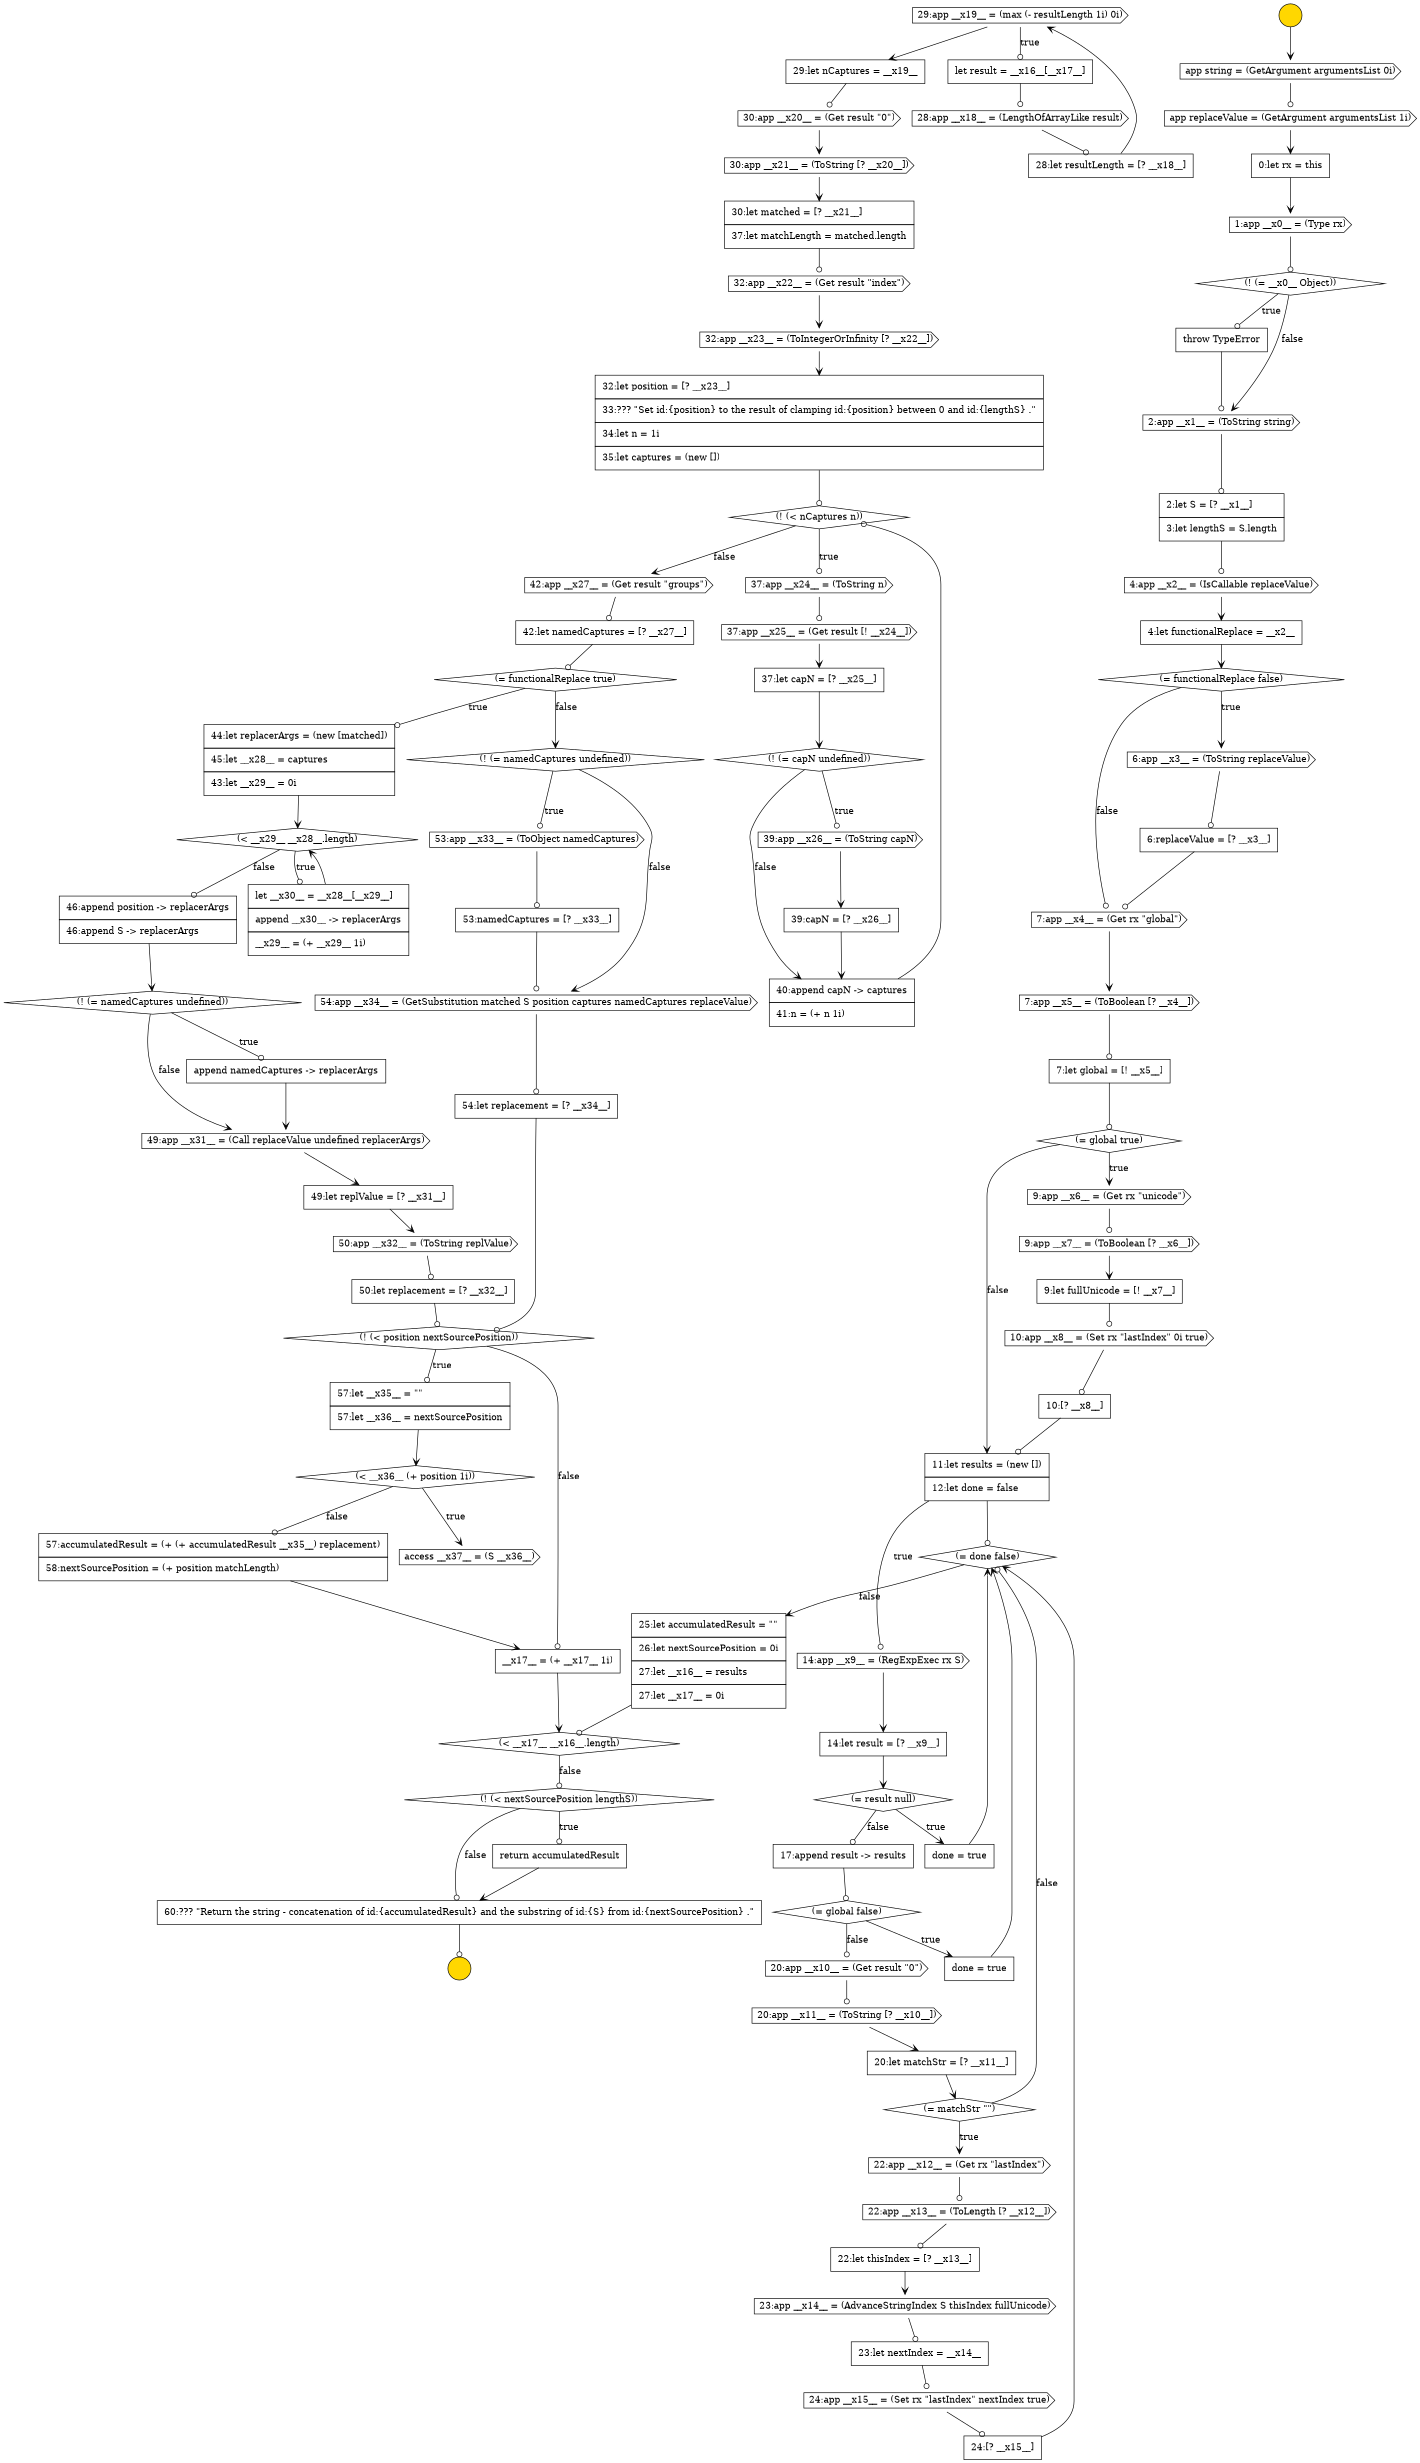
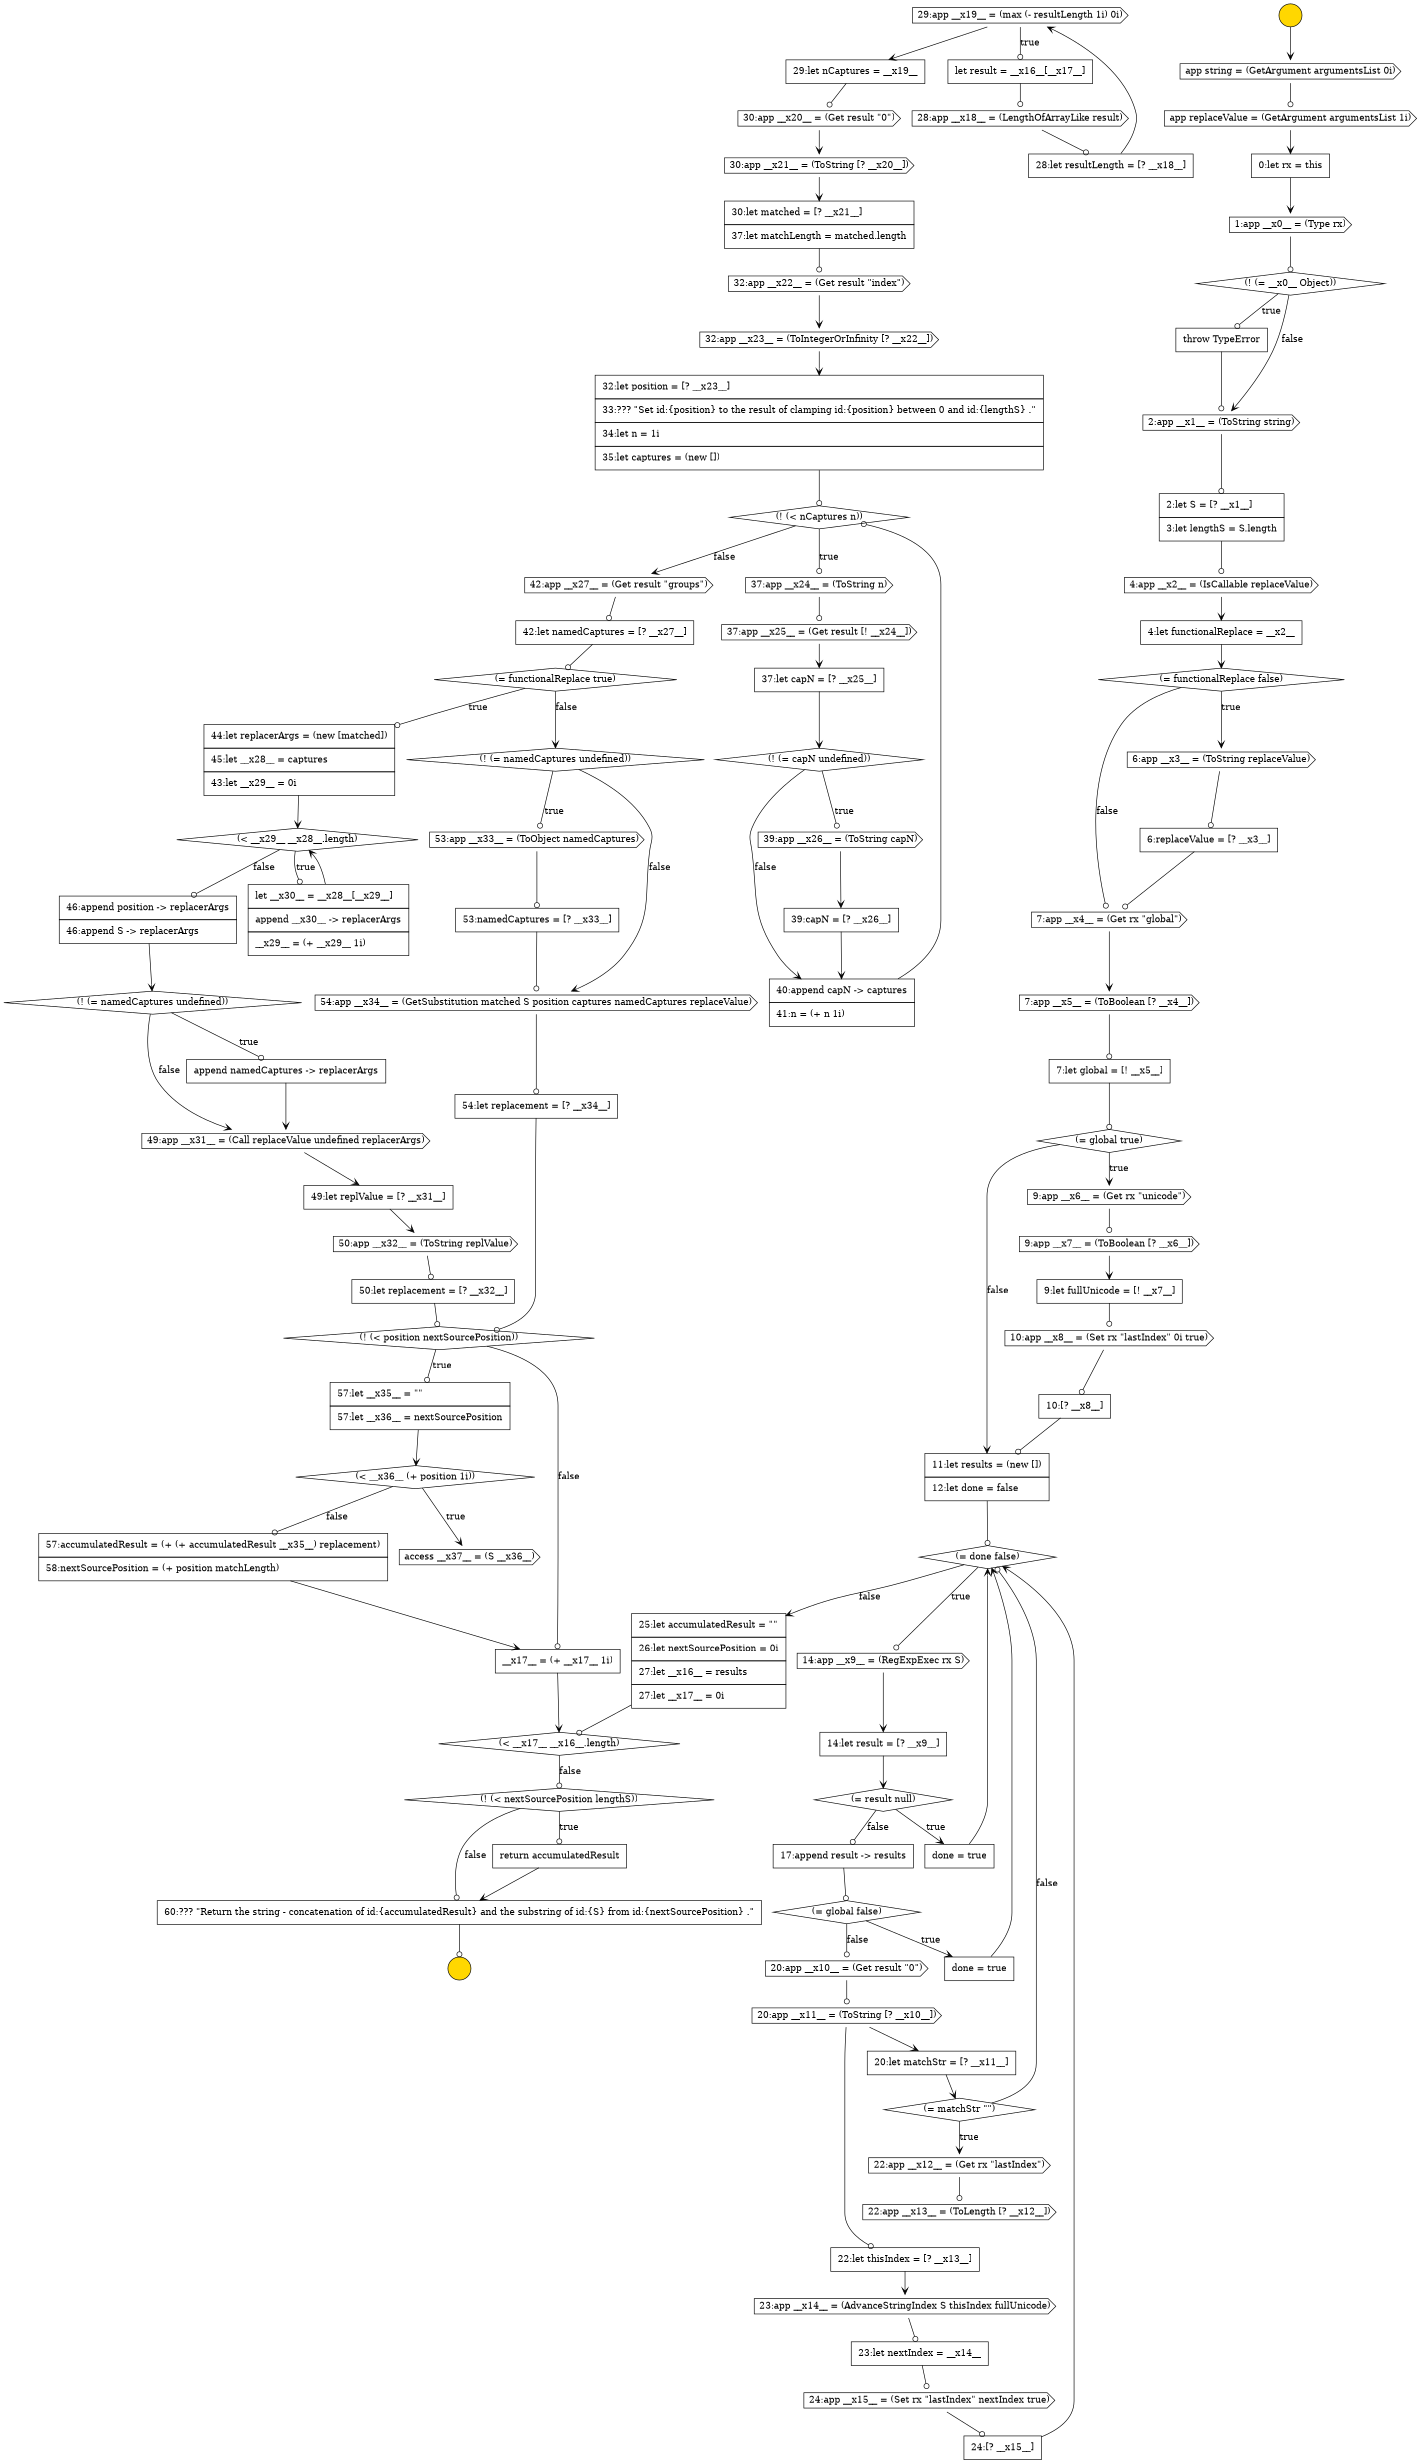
(881, 1564) -> (938, 1606)
(934, 2234) -> (845, 2141)
